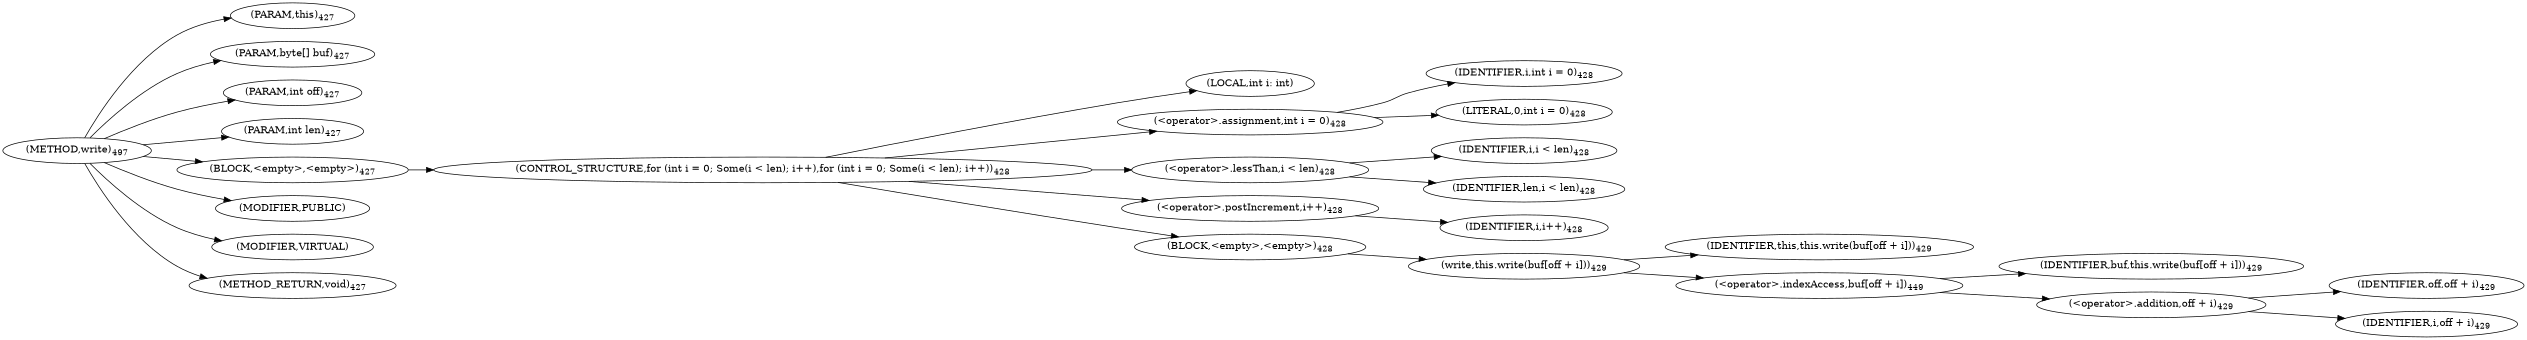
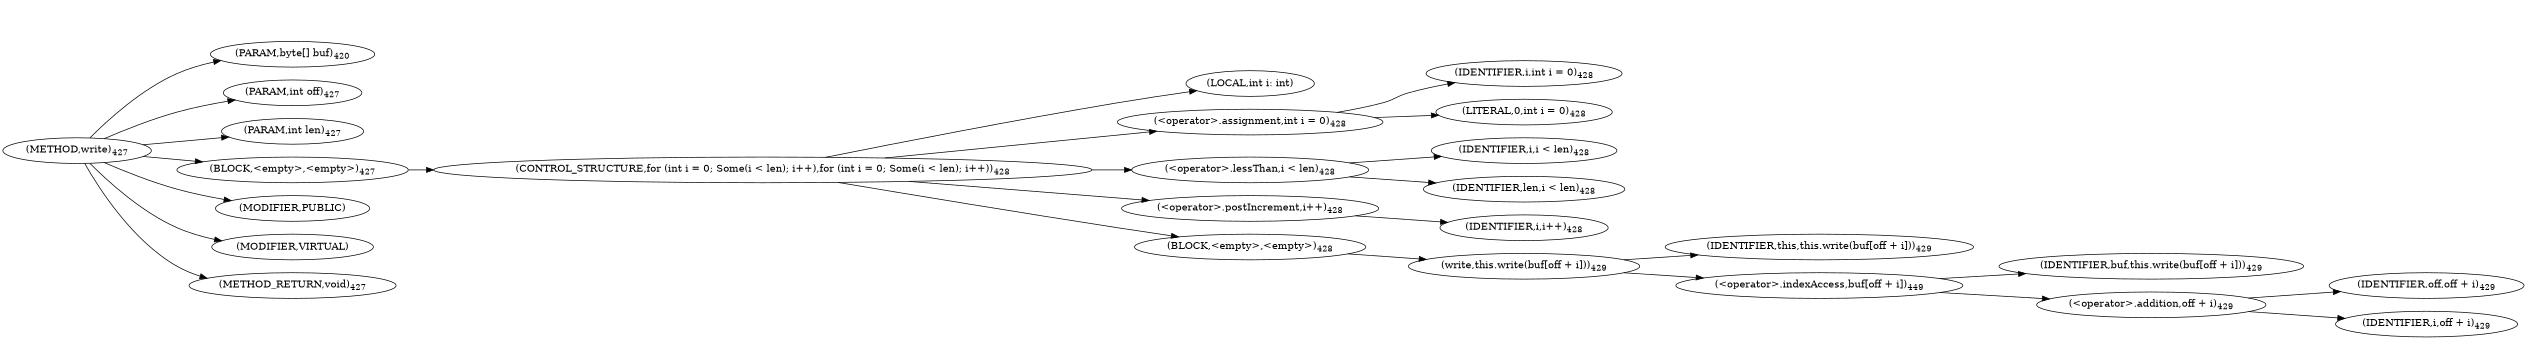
(293, 16) -> none
(342, 53) -> (342, 53)
(120, 150) -> (120, 150)
